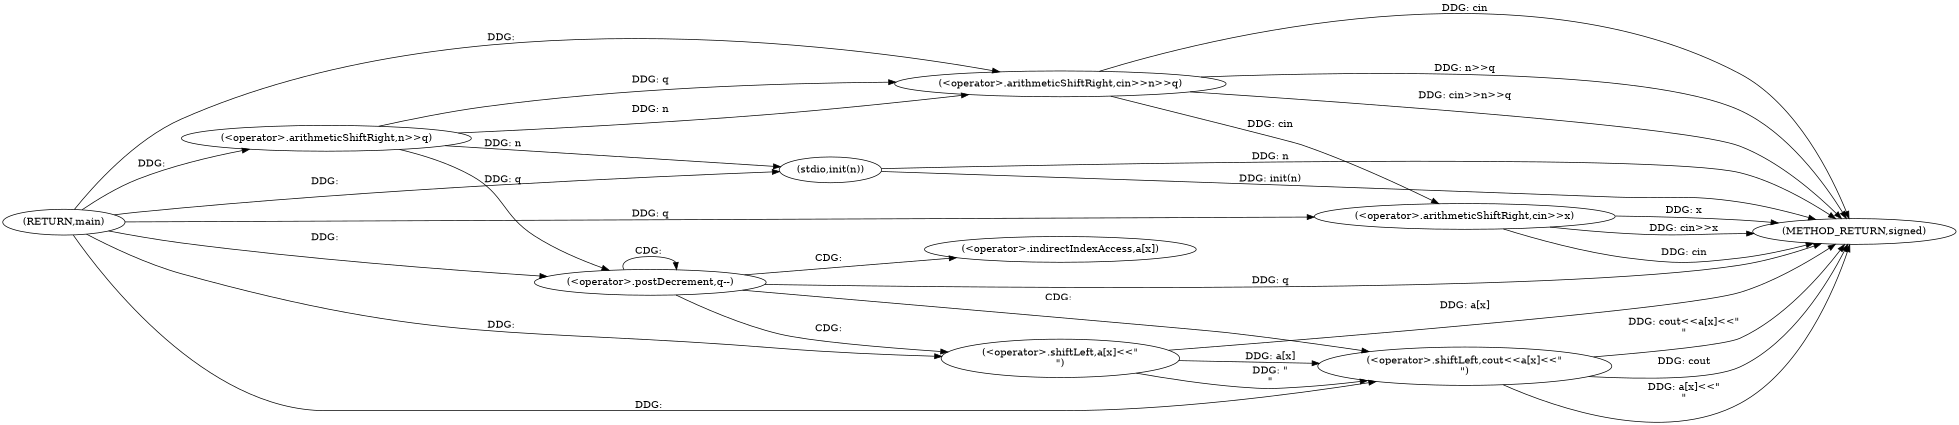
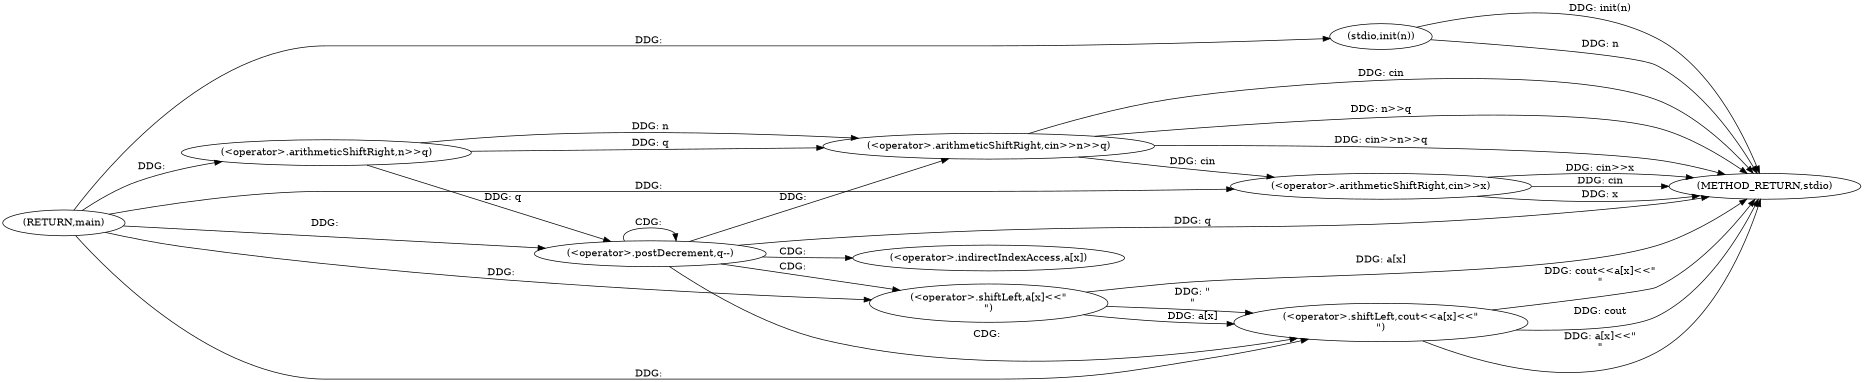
(512, 43) -> (816, 201)
(609, 156) -> none
(650, 214) -> (650, 186)
(1854, 231) -> (1765, 186)
